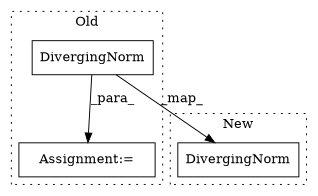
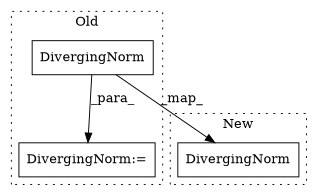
(87, 160) -> (87, 160)
